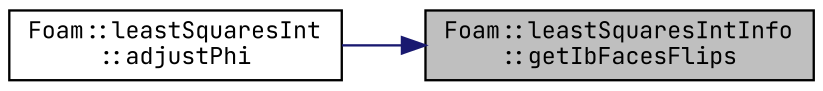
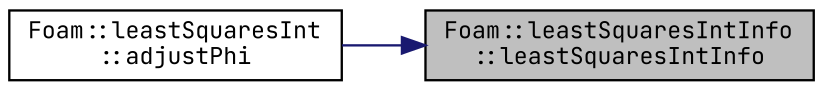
(620, 45) -> (620, 45)
